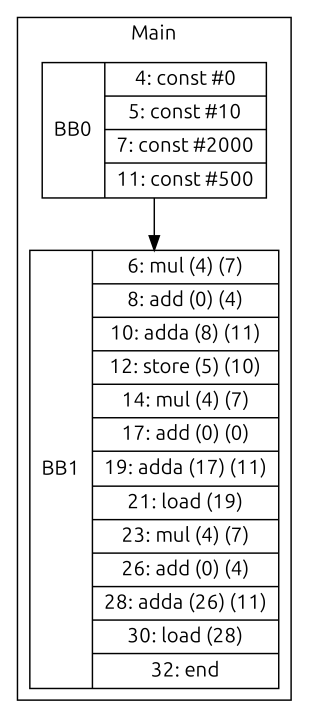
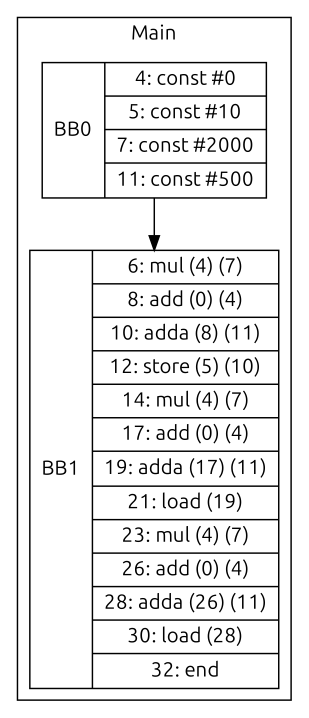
(186, 434) -> (186, 434)
